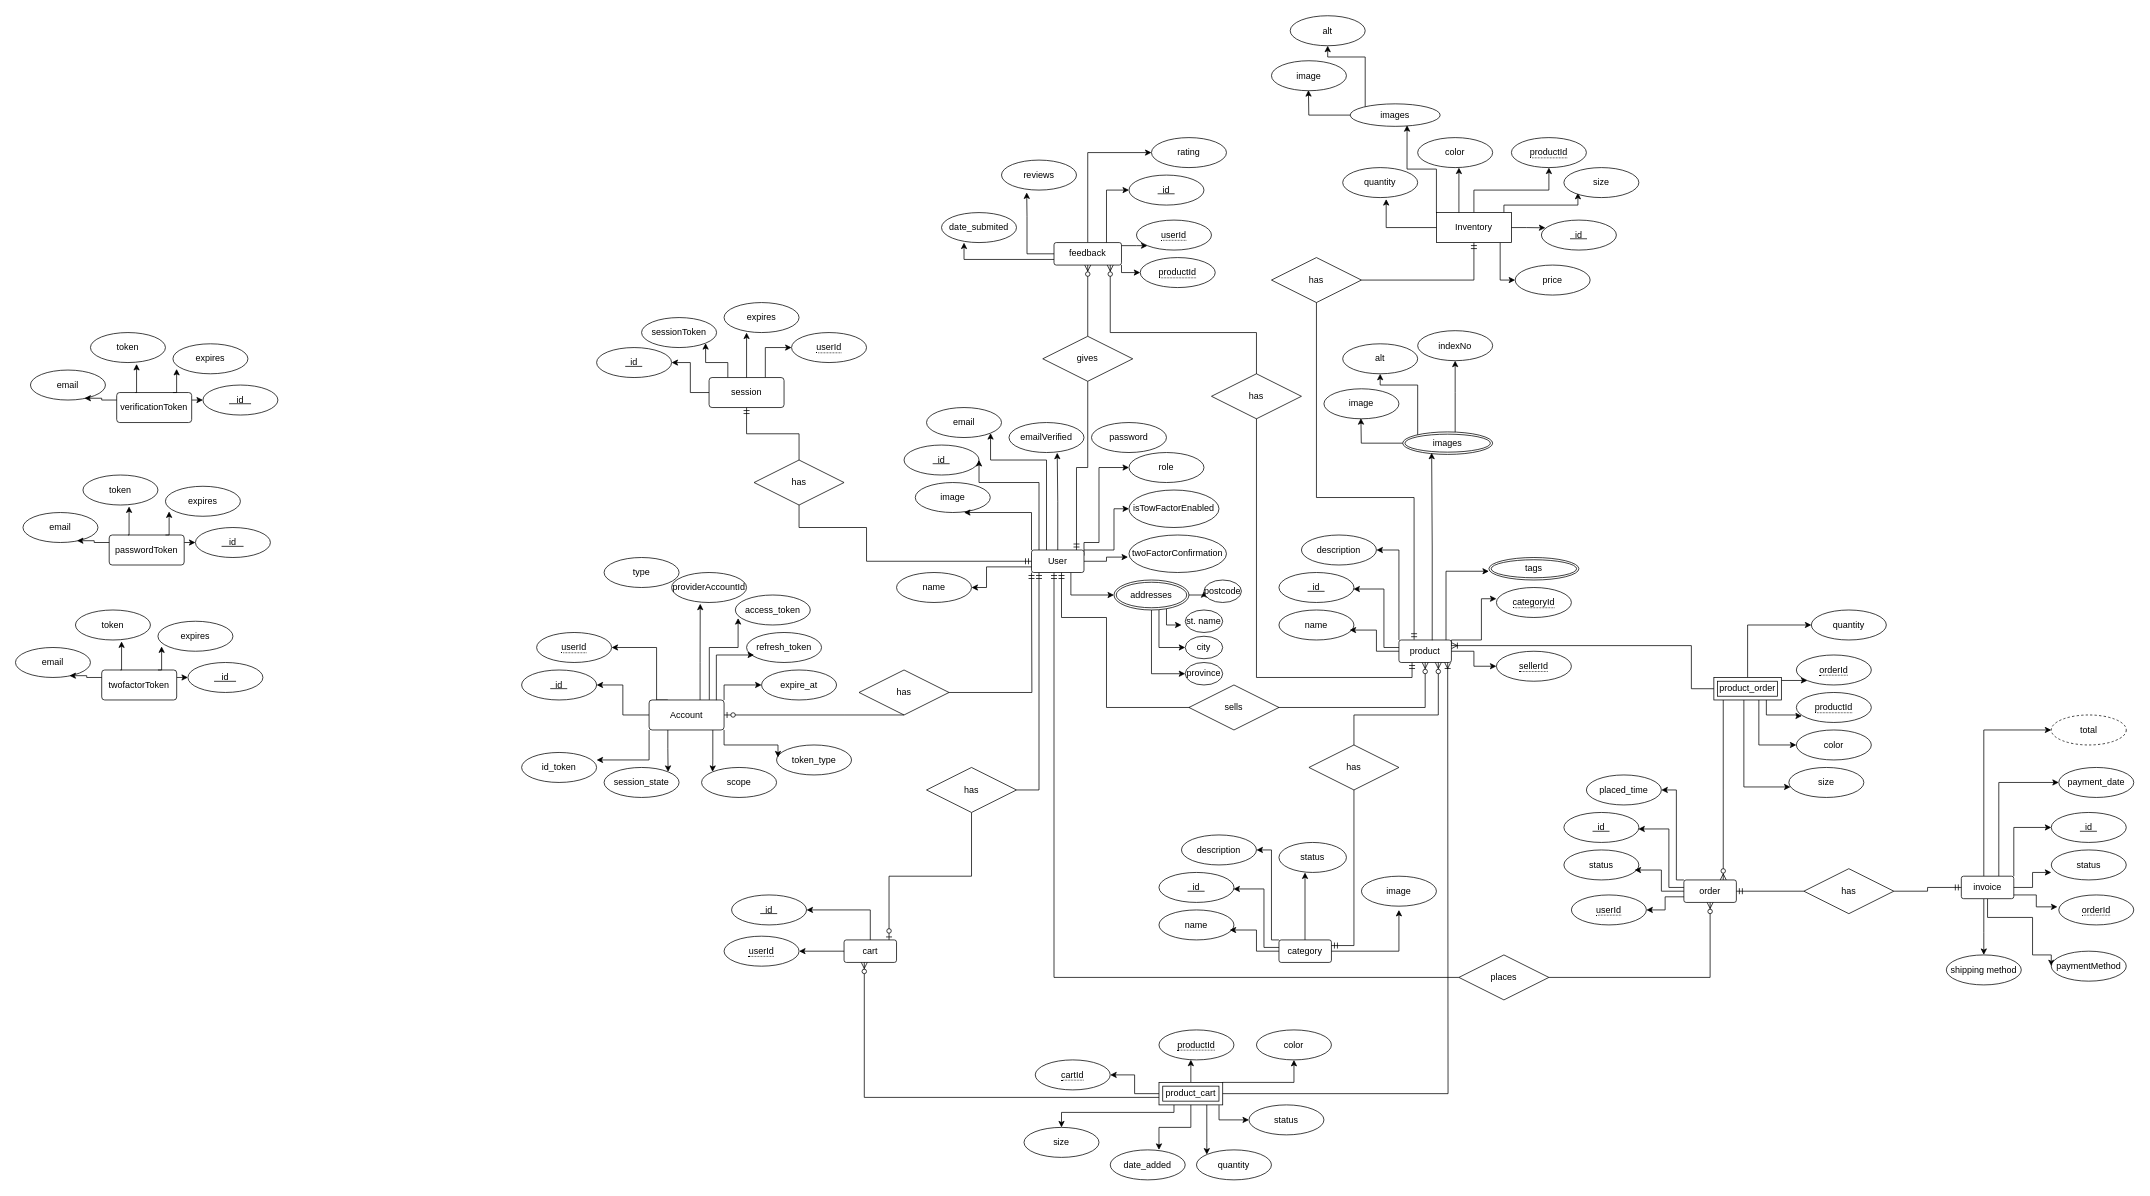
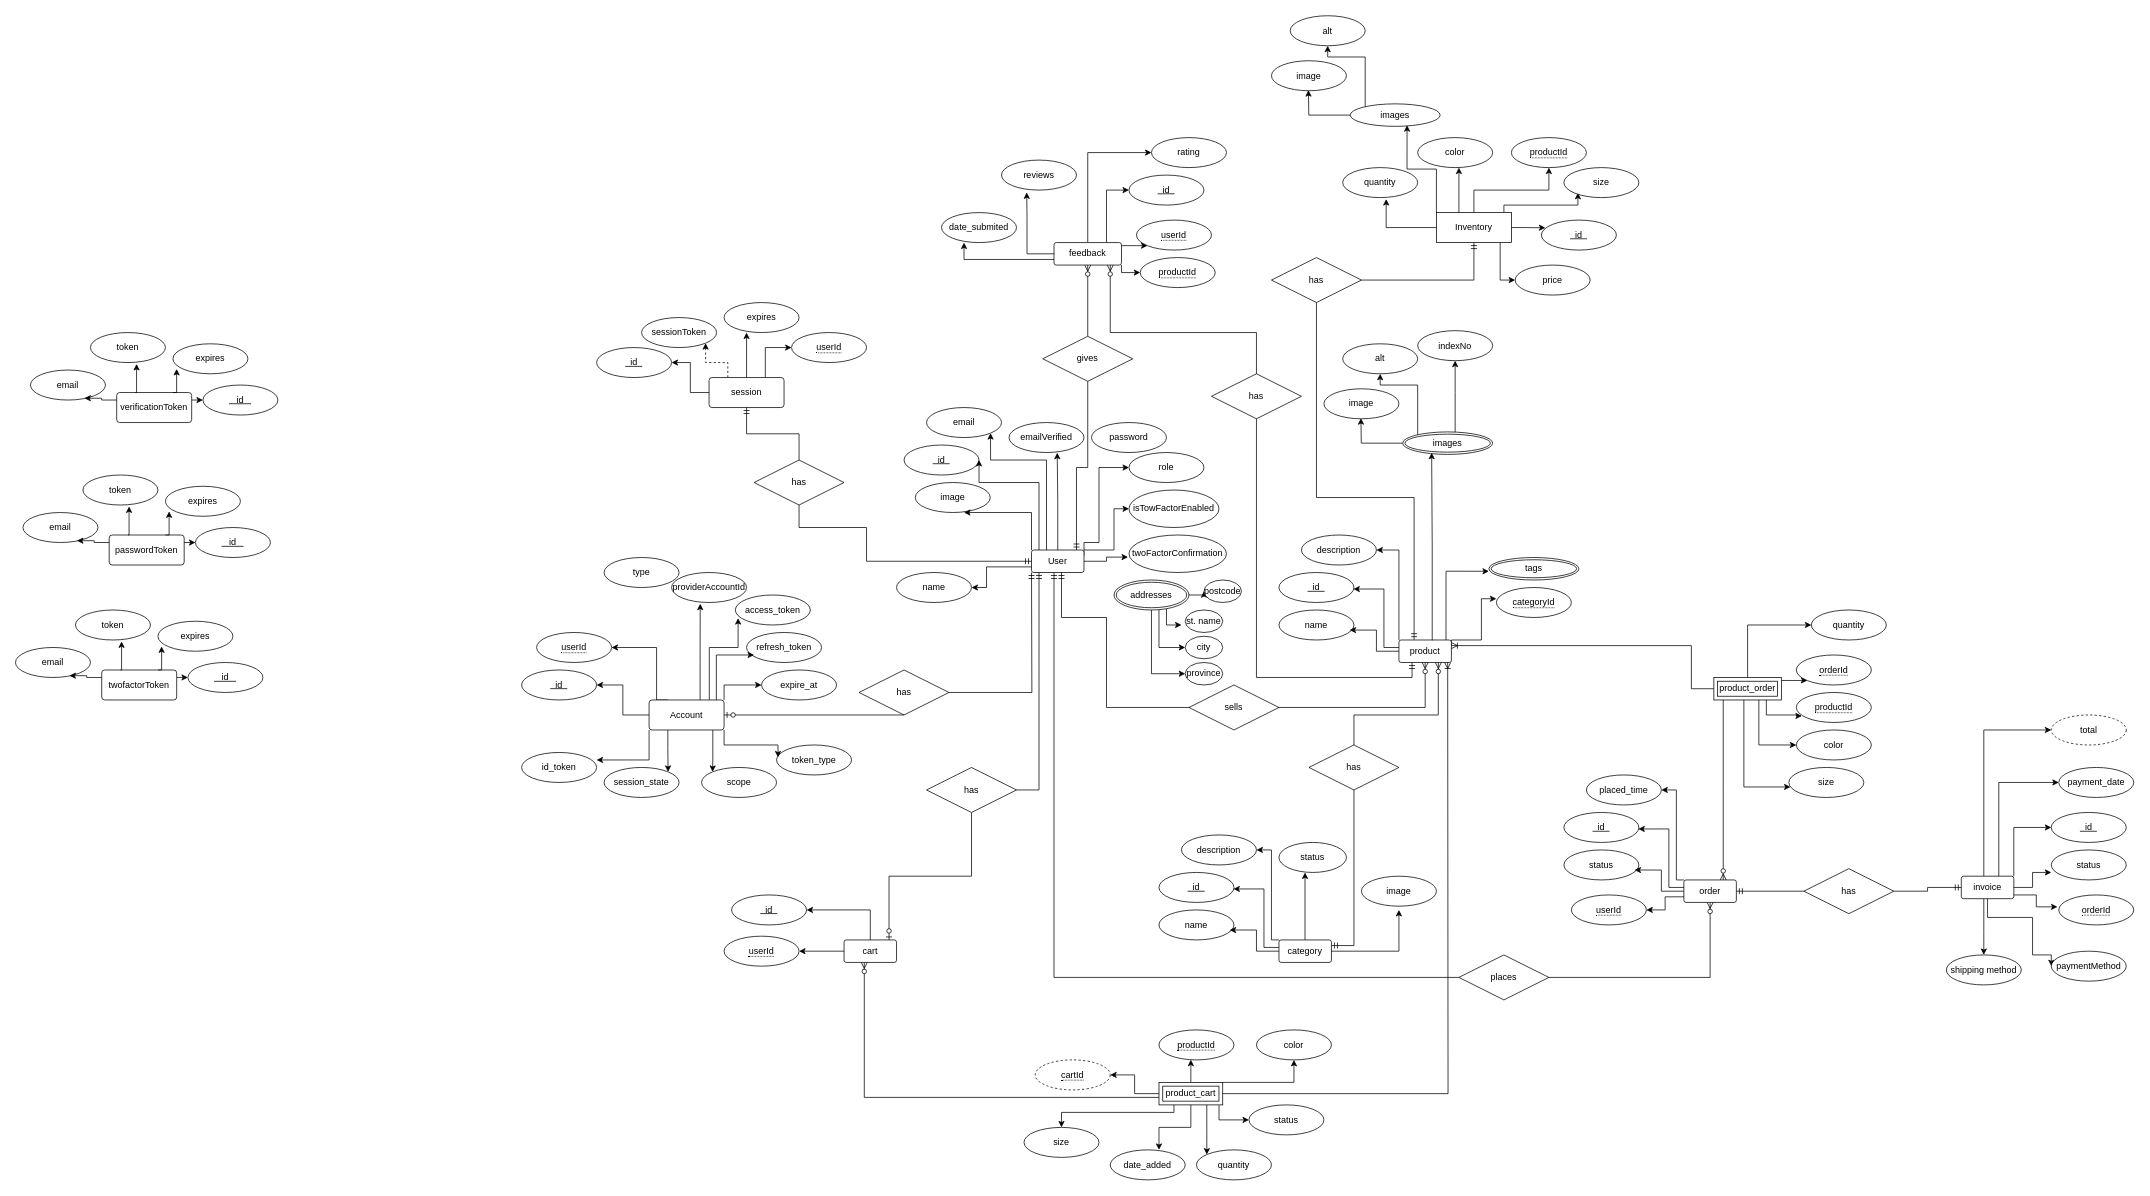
(717, 363) -> (717, 363)
(1071, 594) -> none
(1464, 651) -> none
(1534, 666) -> none
(1073, 1075) -> (1073, 1075)
